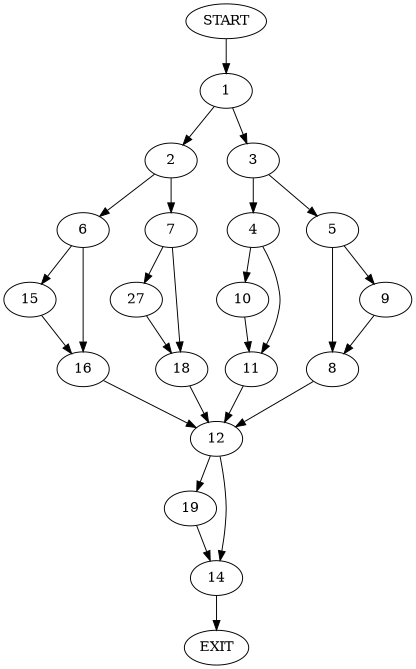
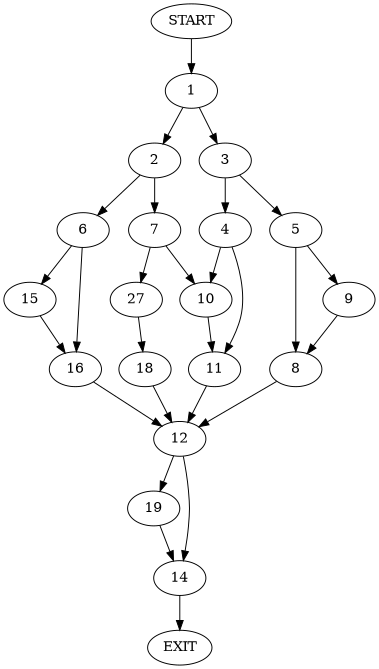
(176, 295) -> (177, 261)
